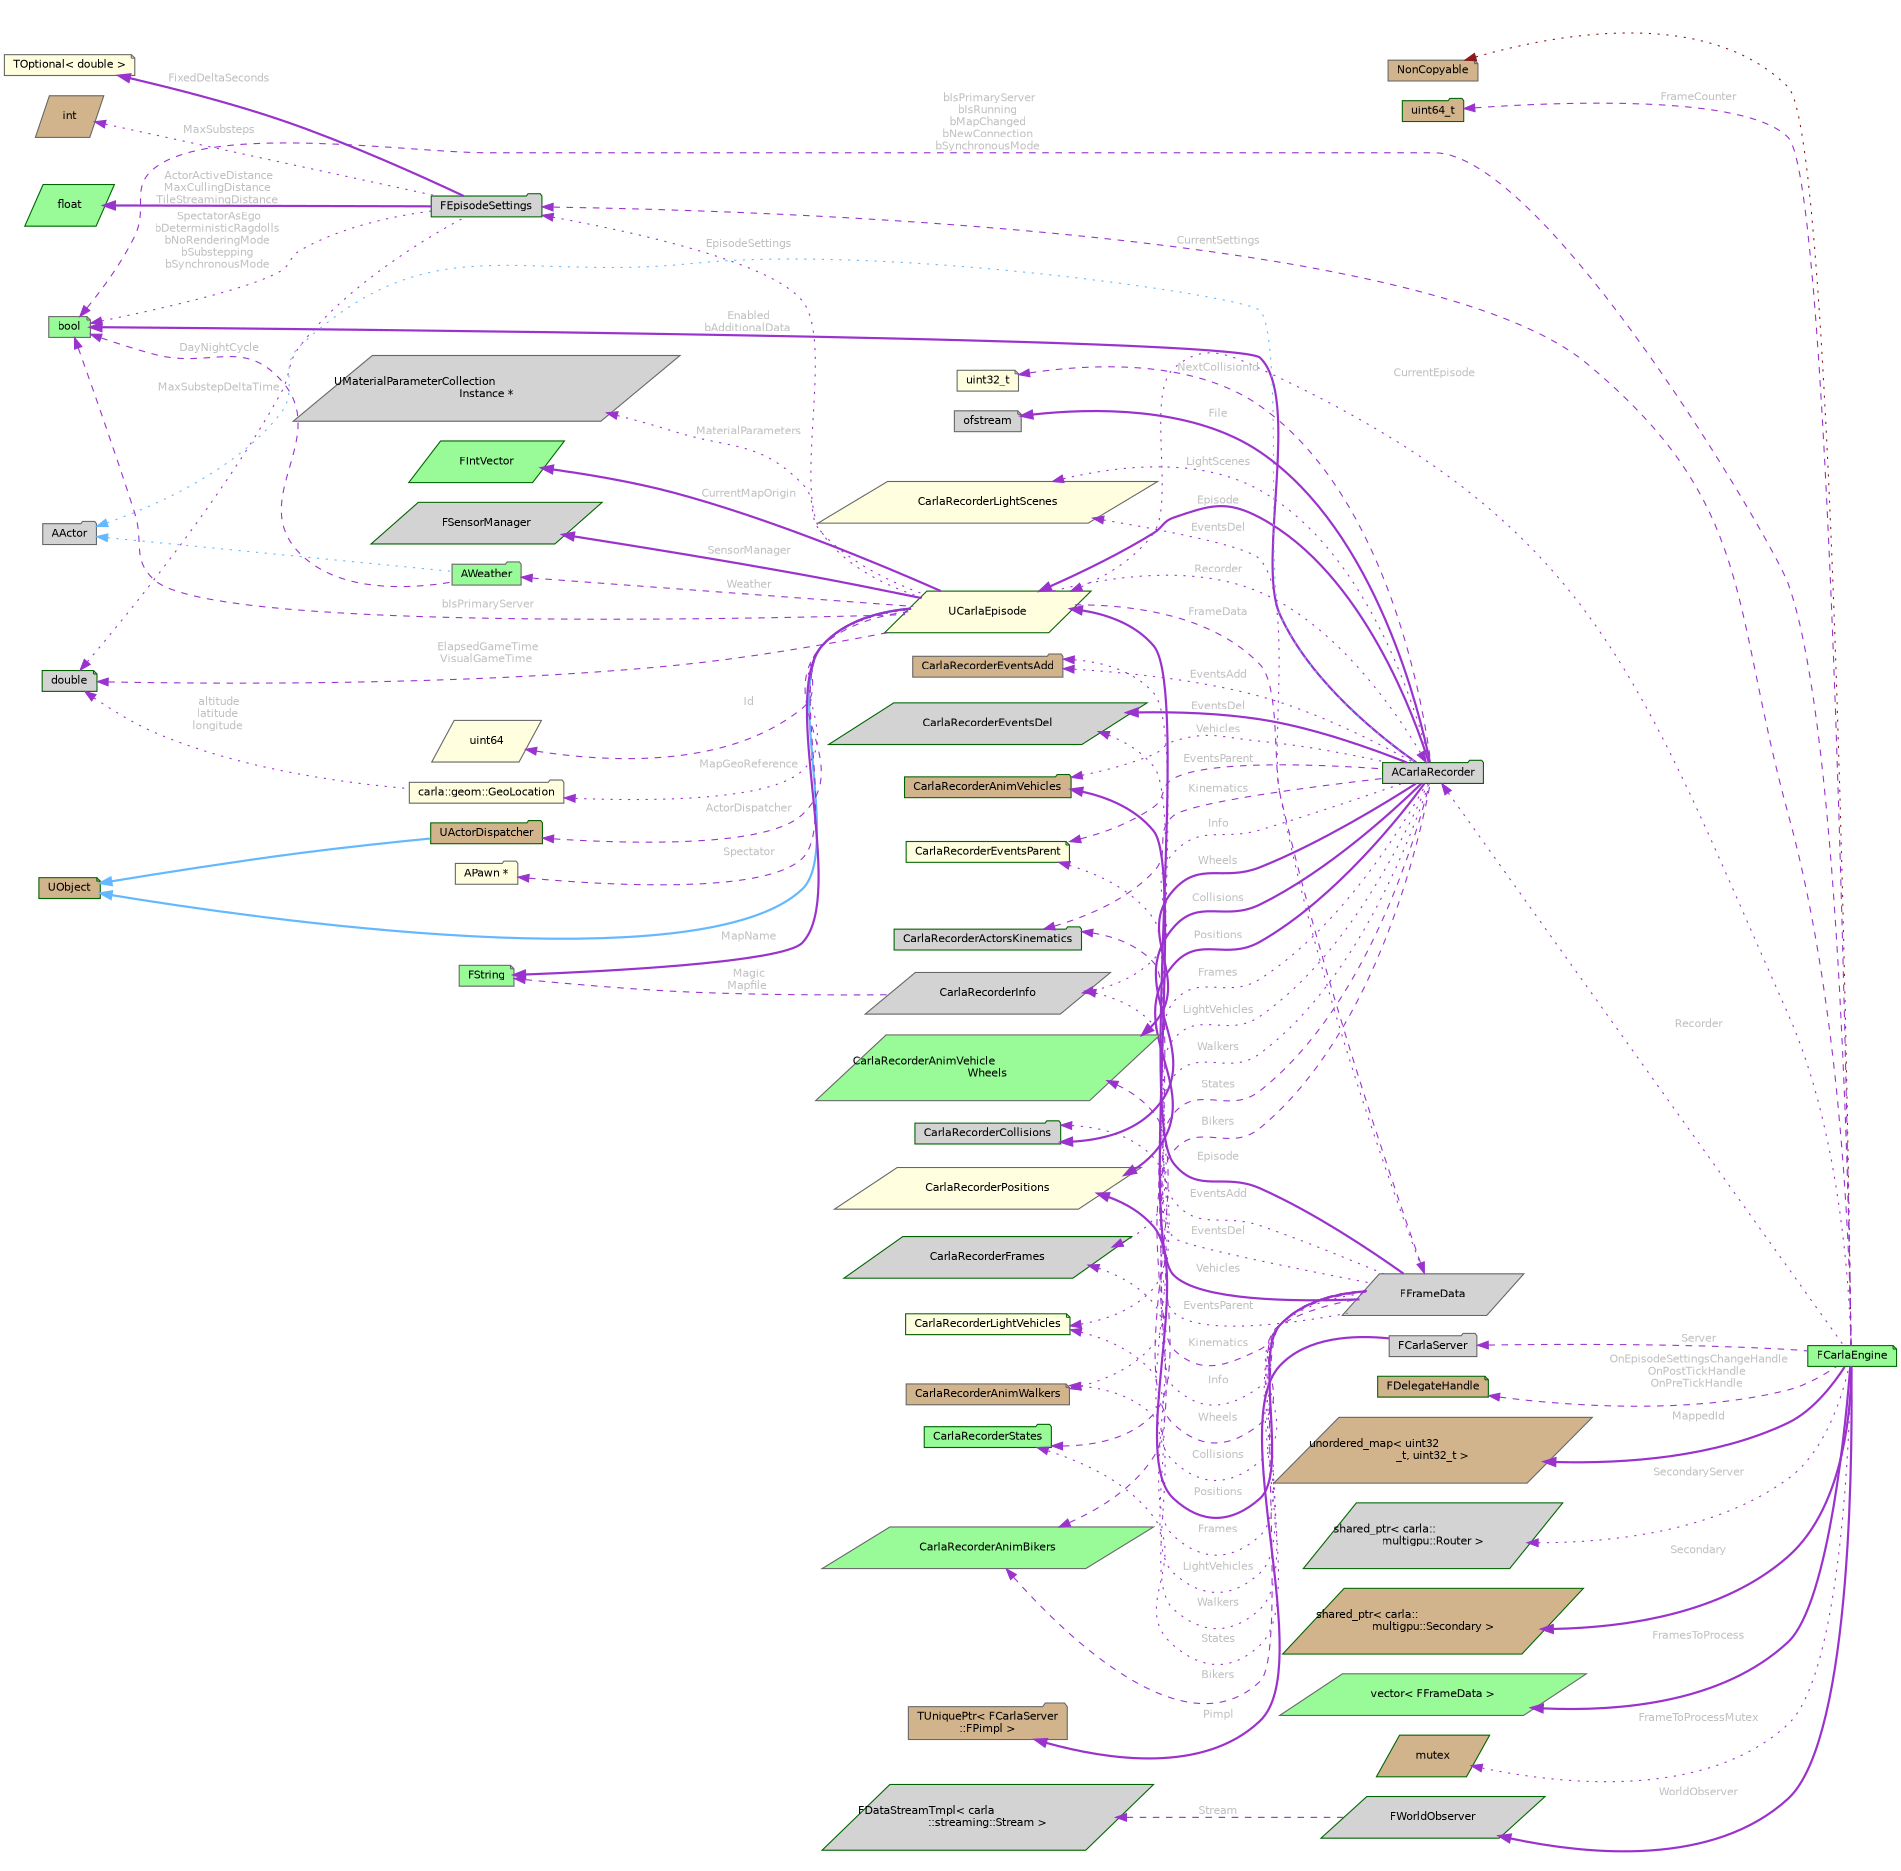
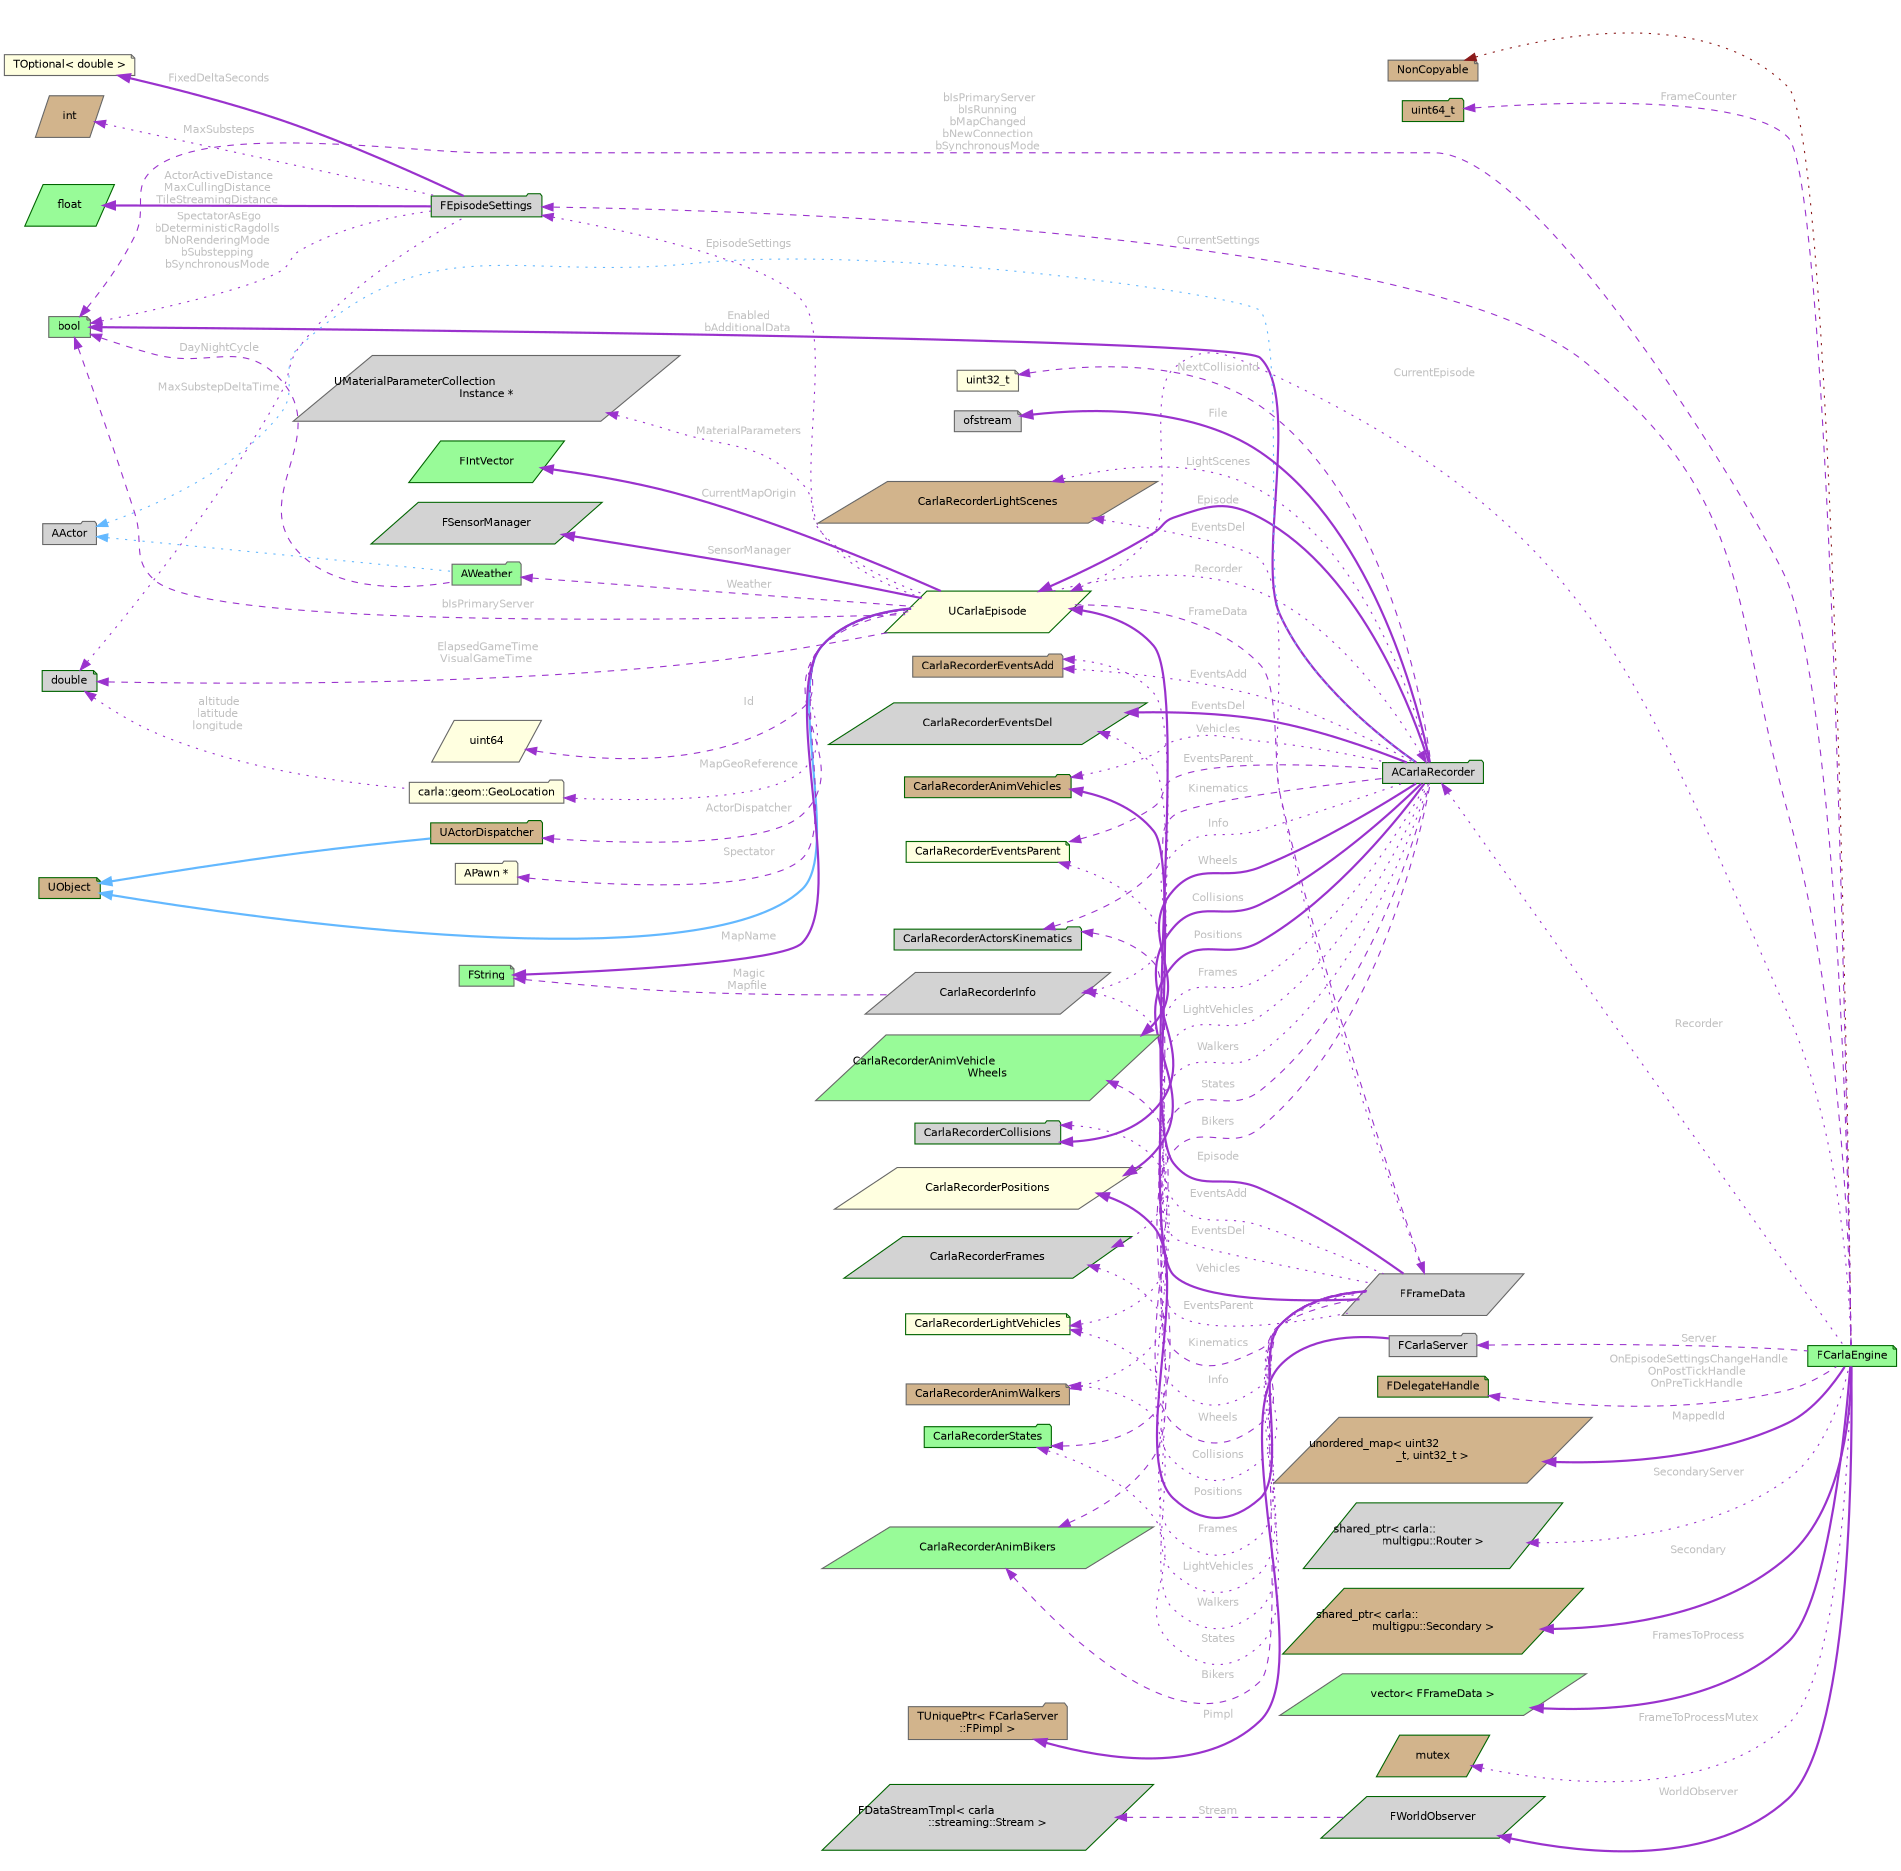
(988, 502) -> (988, 502)
